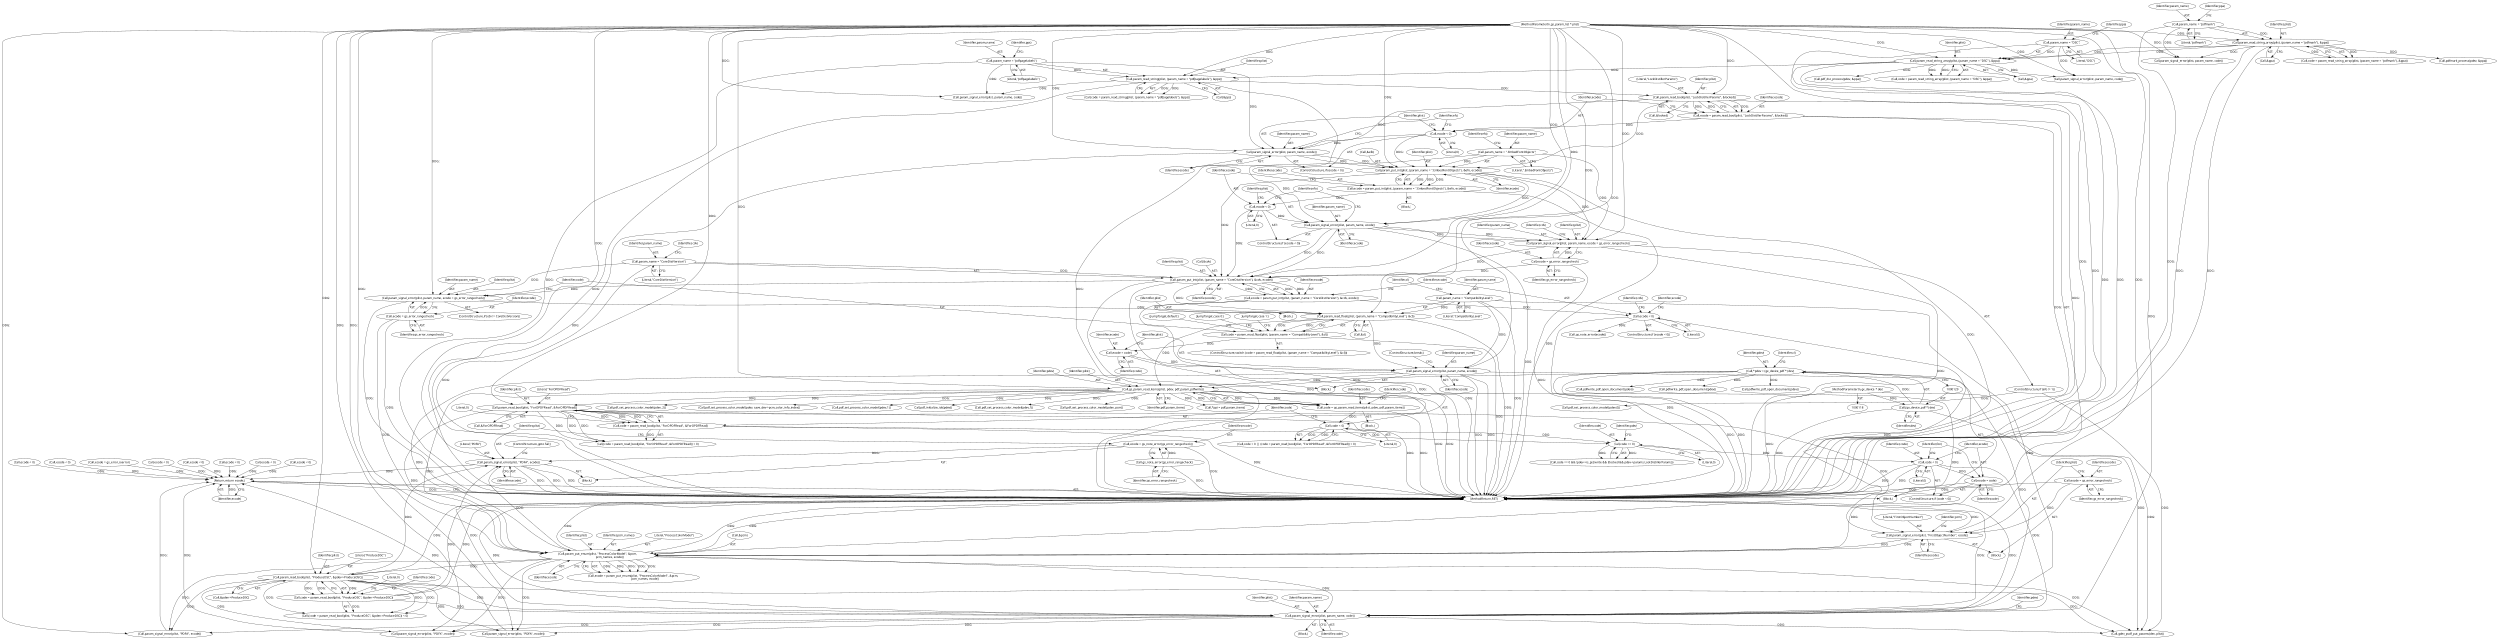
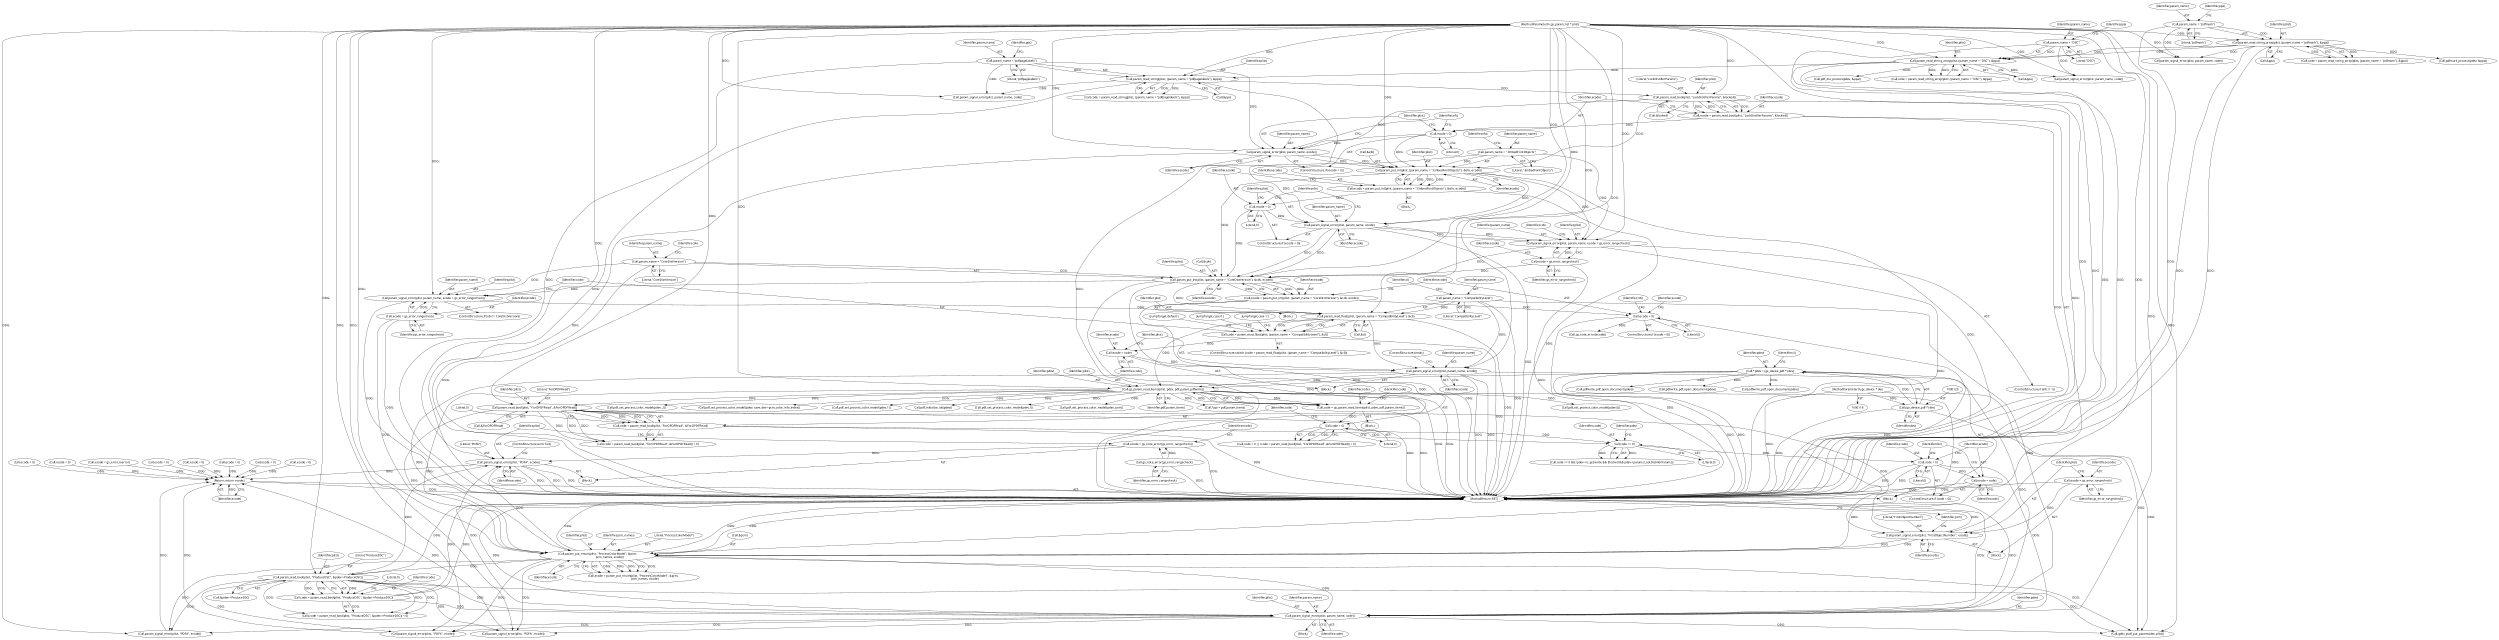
(1876, 374) -> (1867, 374)
(1822, 403) -> (1473, 395)
(532, 444) -> (532, 444)
(1149, 453) -> none
(2157, 486) -> (2145, 73)
(858, 497) -> (1721, 506)
